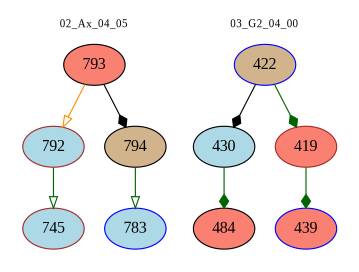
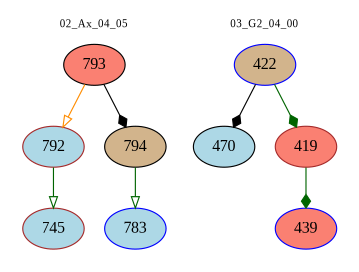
(224, 147) -> (224, 147)
(224, 229) -> none
